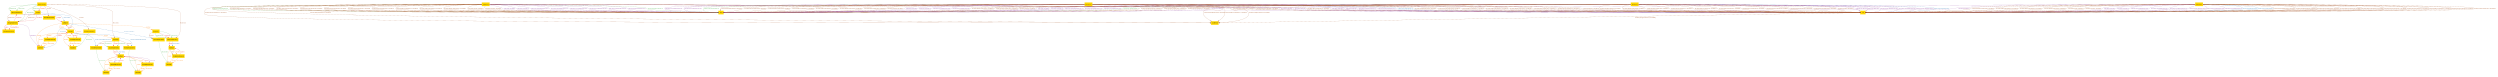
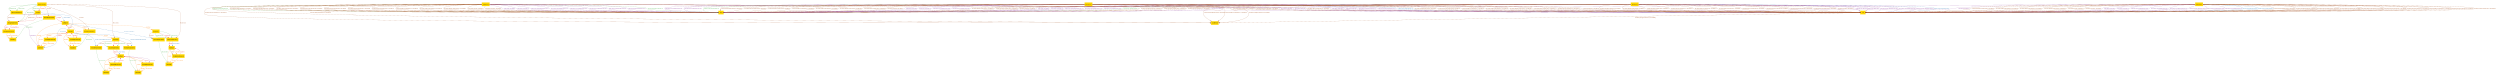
(15, 18) -> none
(60, 28) -> (77, 26)
none -> (13, 40)
